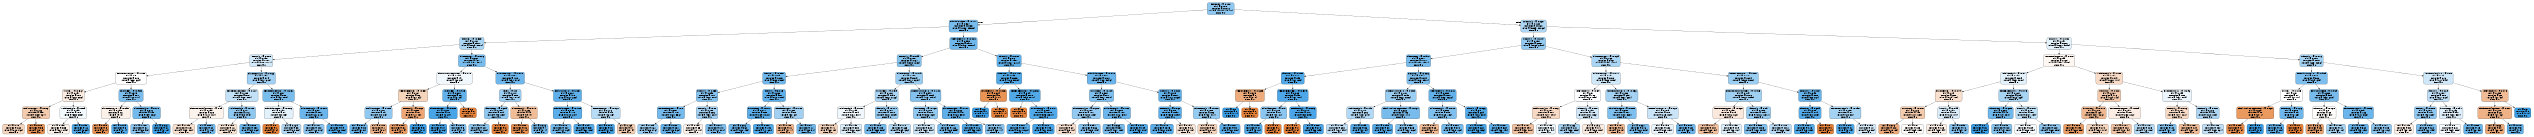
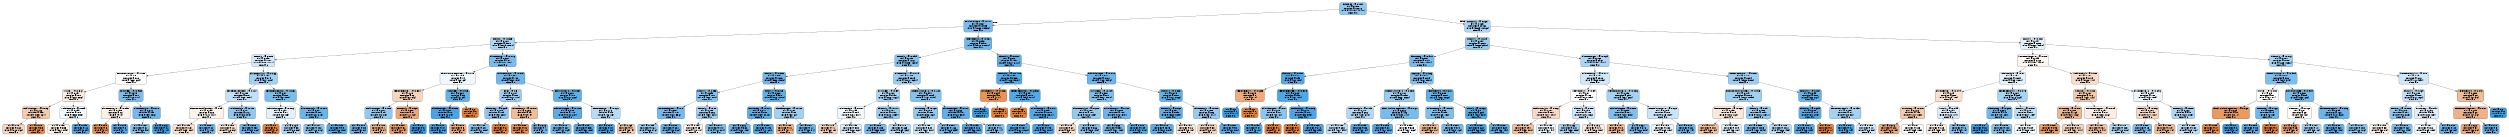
(458, 129) -> (458, 129)
(1406, 129) -> (1406, 129)
(1593, 129) -> (1593, 129)
(2050, 129) -> none
